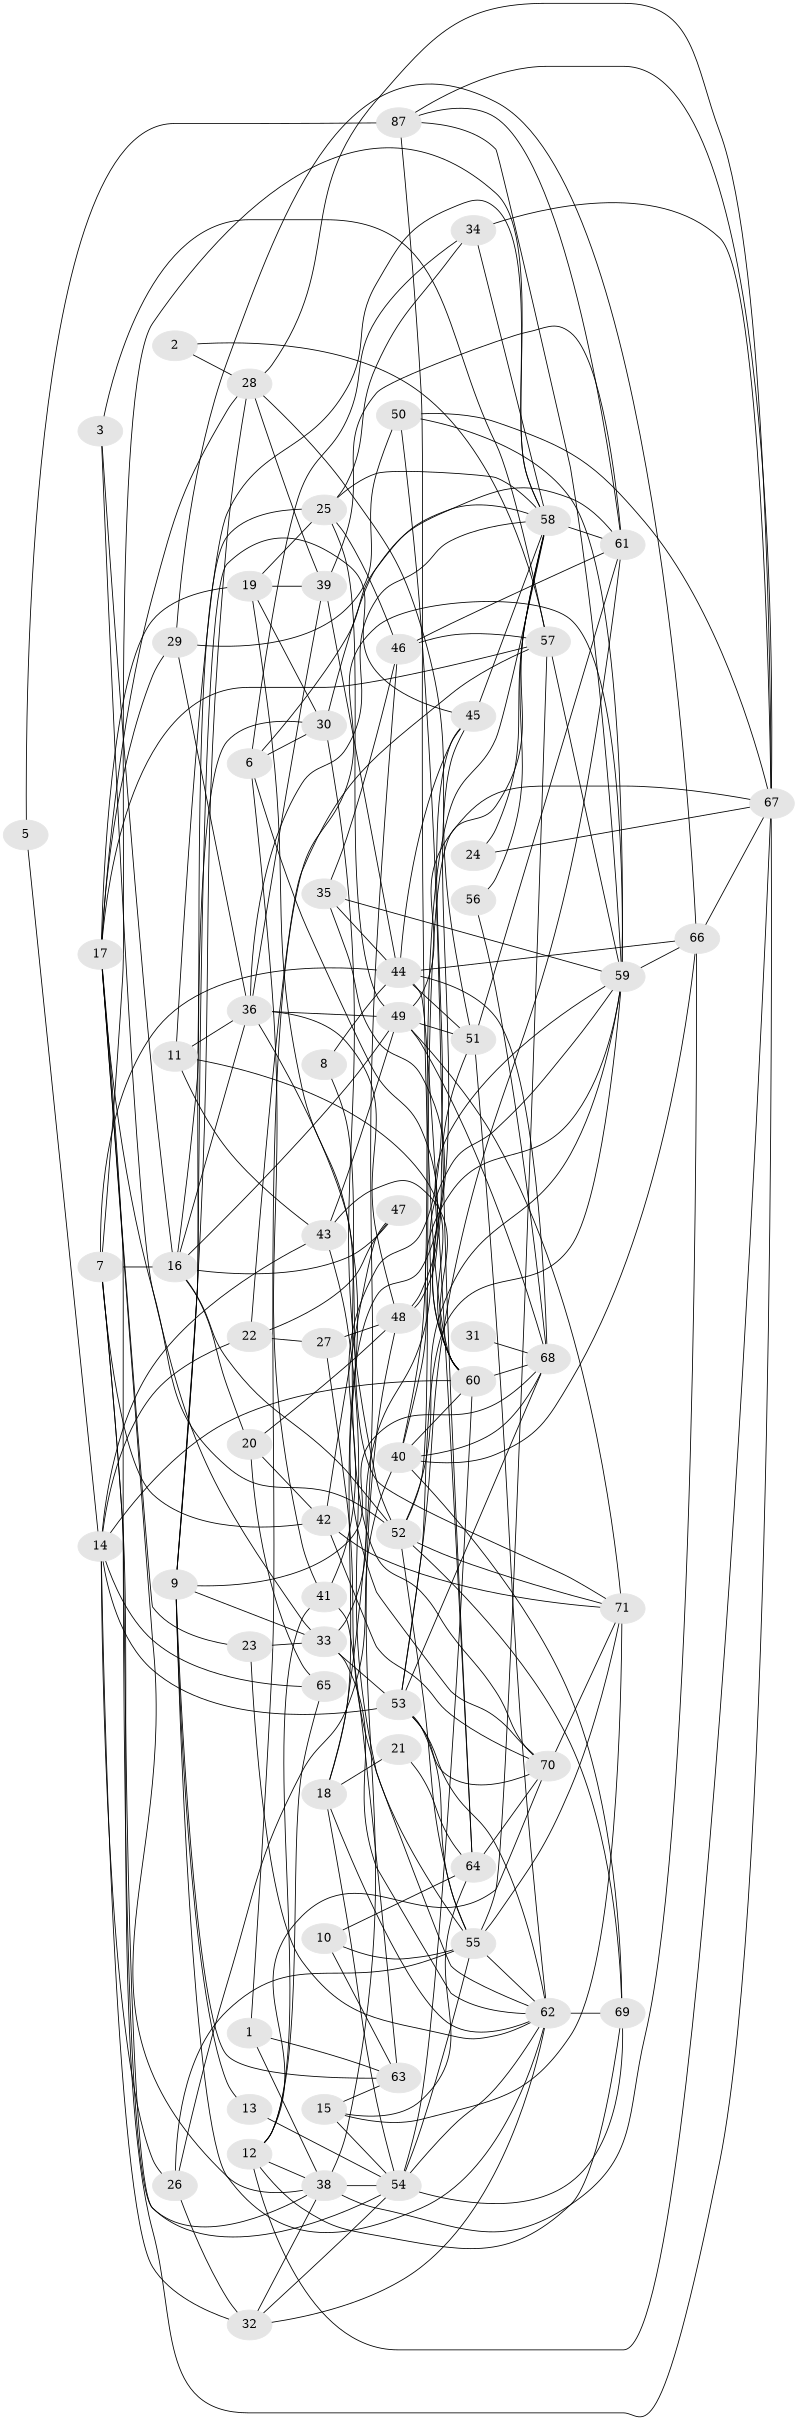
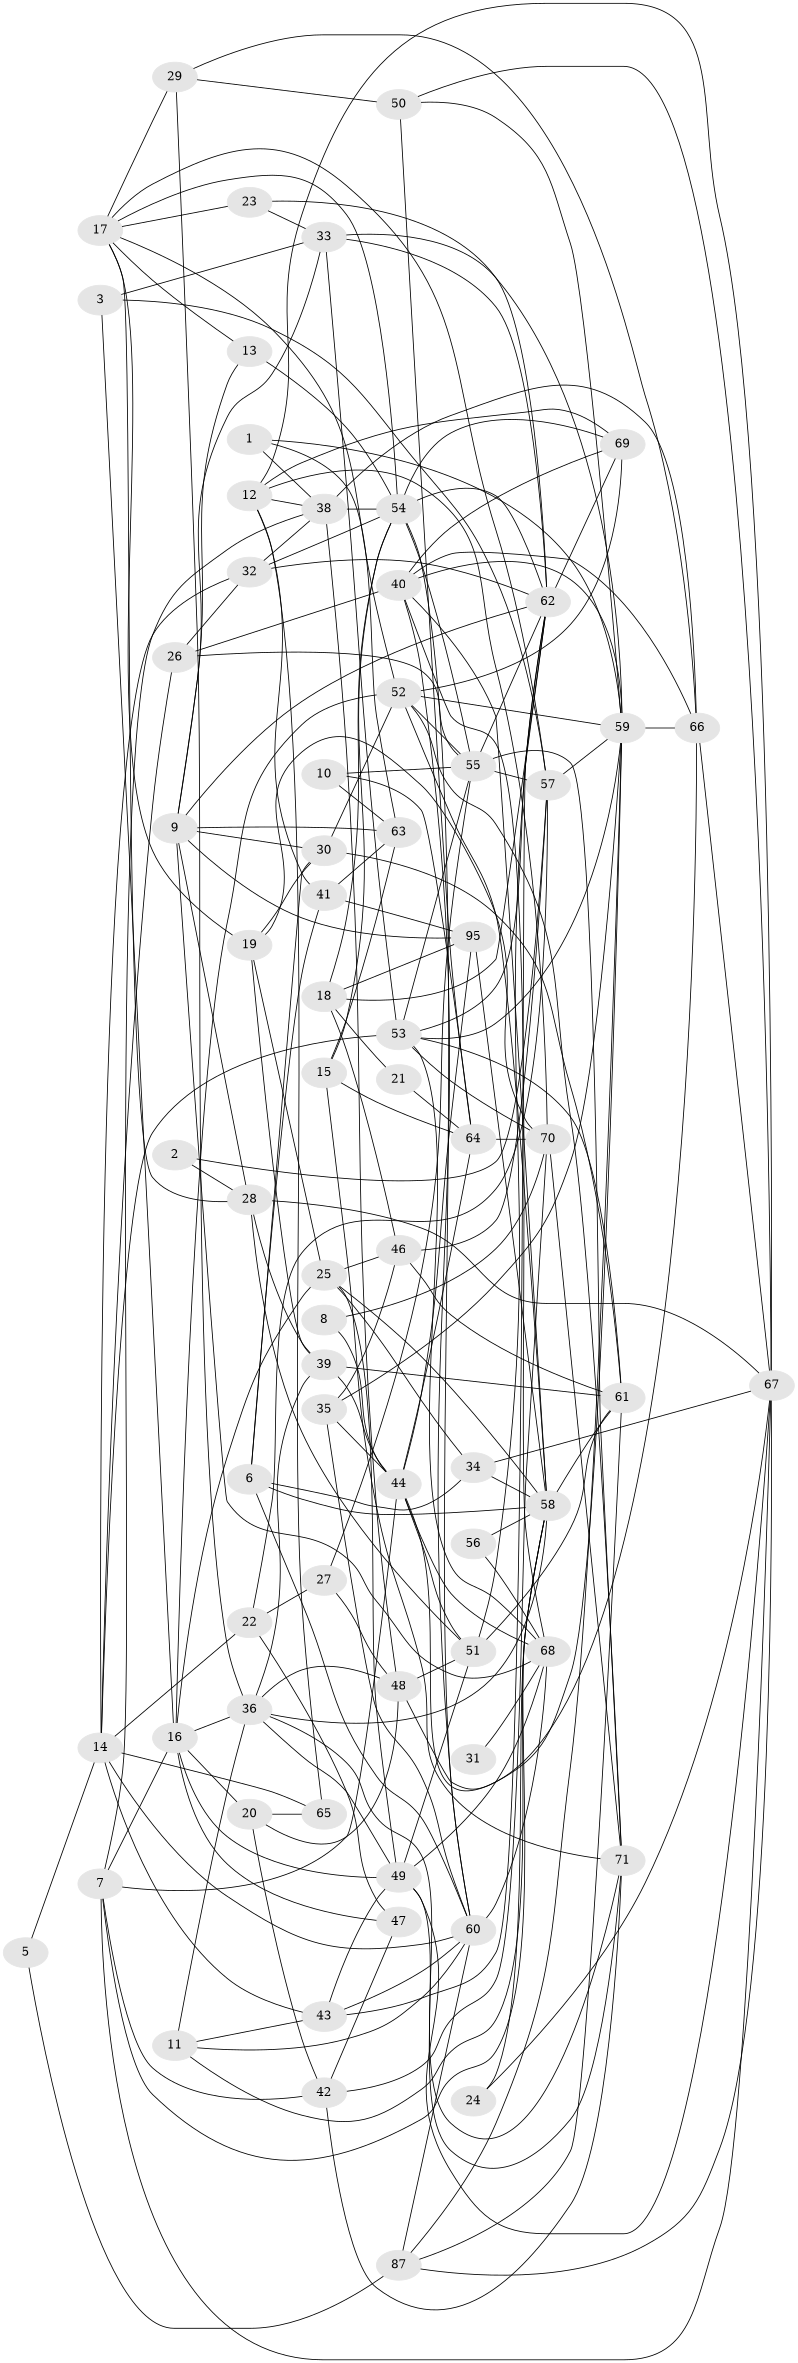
(473, 716) -> (473, 937)
(151, 1626) -> (171, 295)
